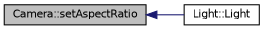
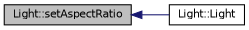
(75, 15) -> (68, 15)
